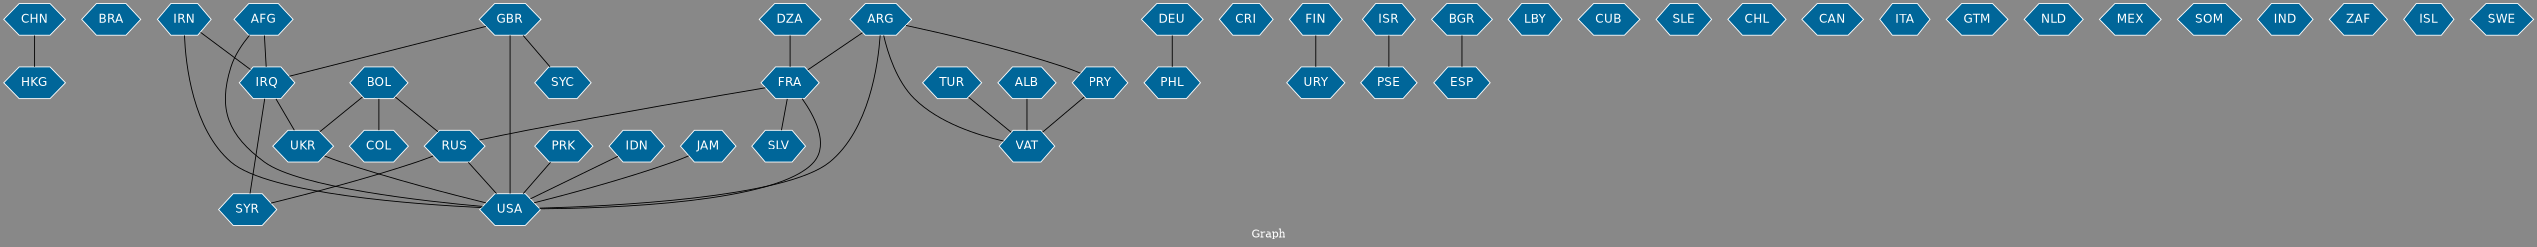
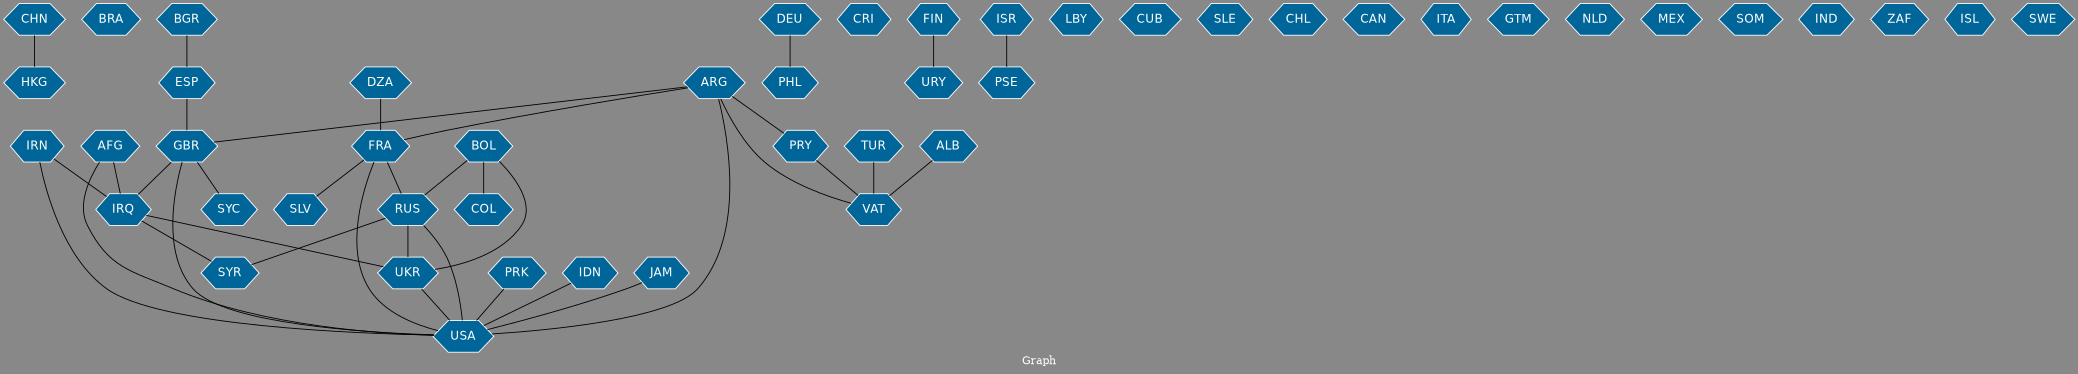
none -> (451, 114)
none -> (187, 115)
none -> (408, 241)
